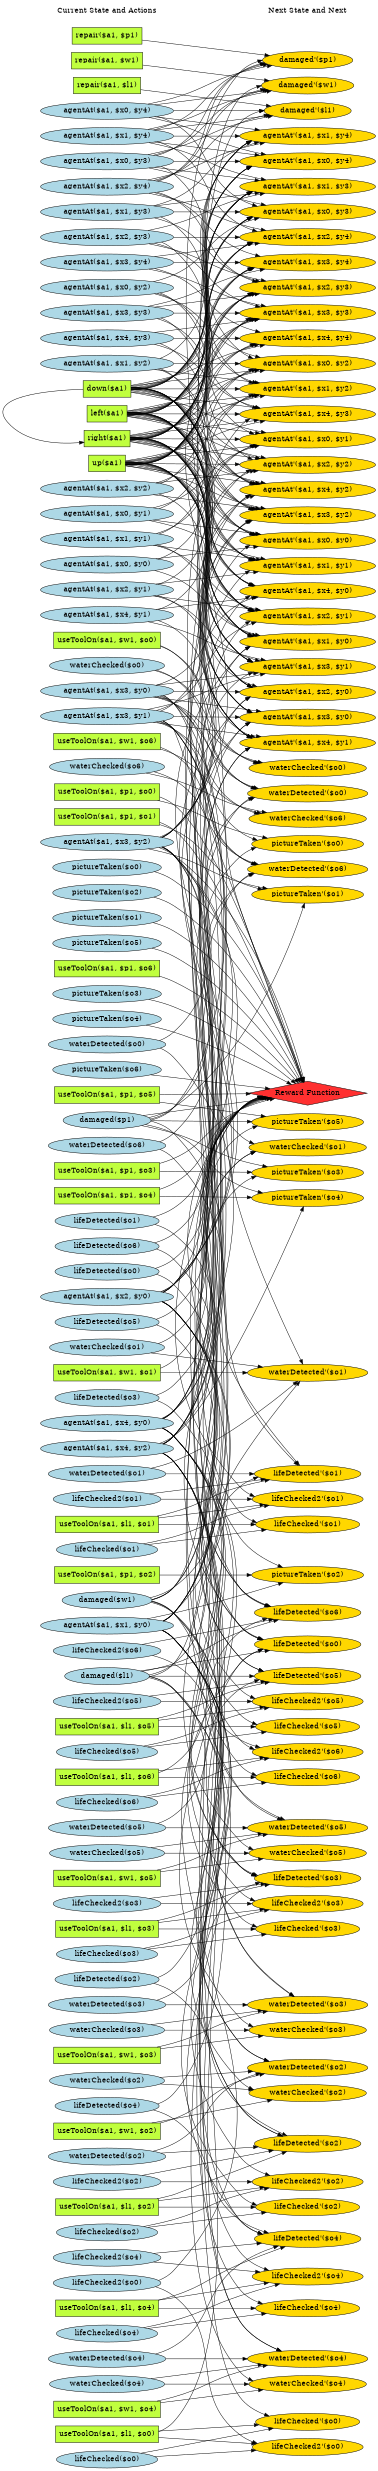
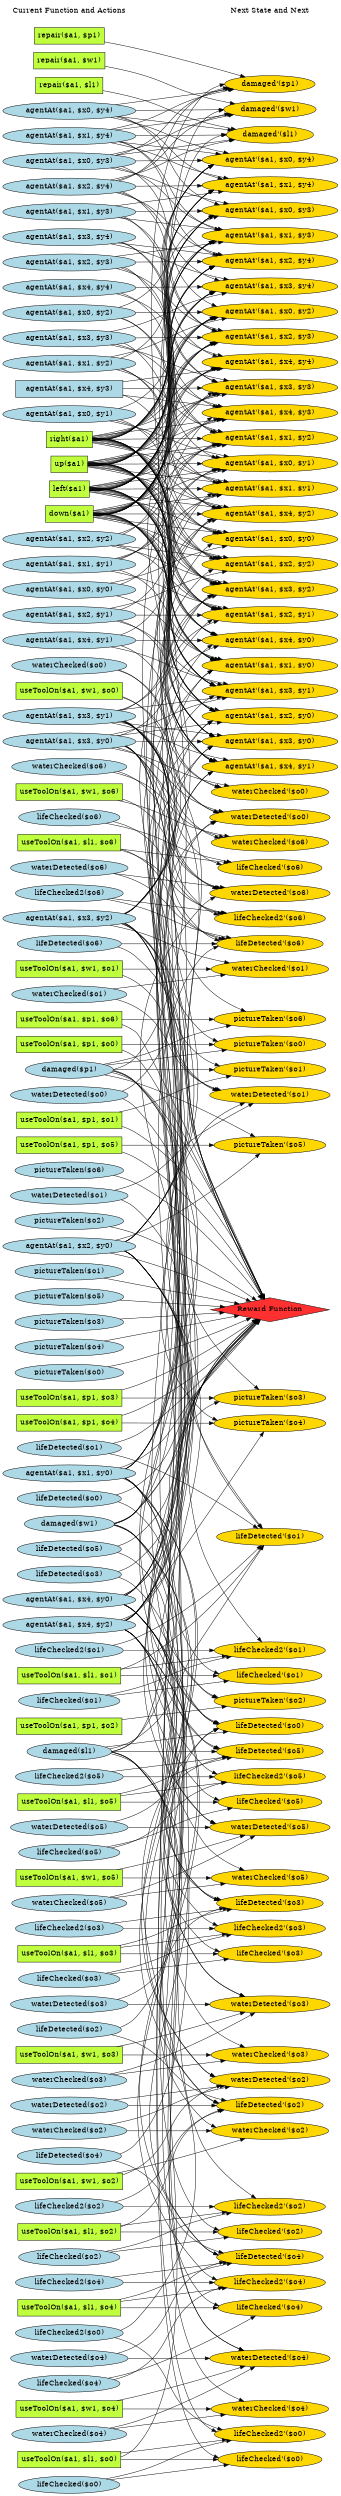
(107, 11) -> (69, 11)
none -> (69, 288)
(107, 338) -> (69, 389)
(3, 413) -> (183, 500)
none -> (270, 1019)
none -> (169, 1588)
(192, 1956) -> (170, 1934)
